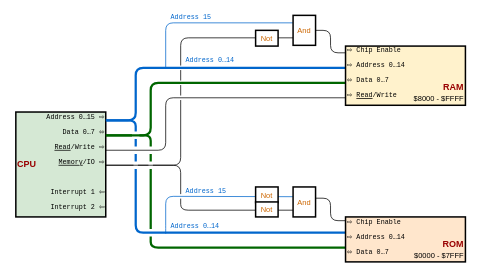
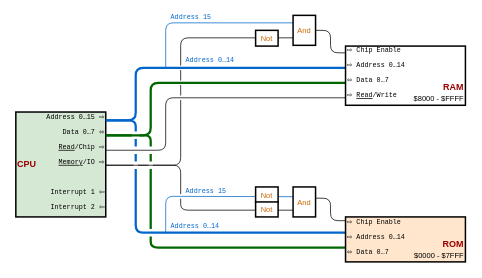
(405, 76) -> (405, 76)
(84, 148) -> (86, 148)
